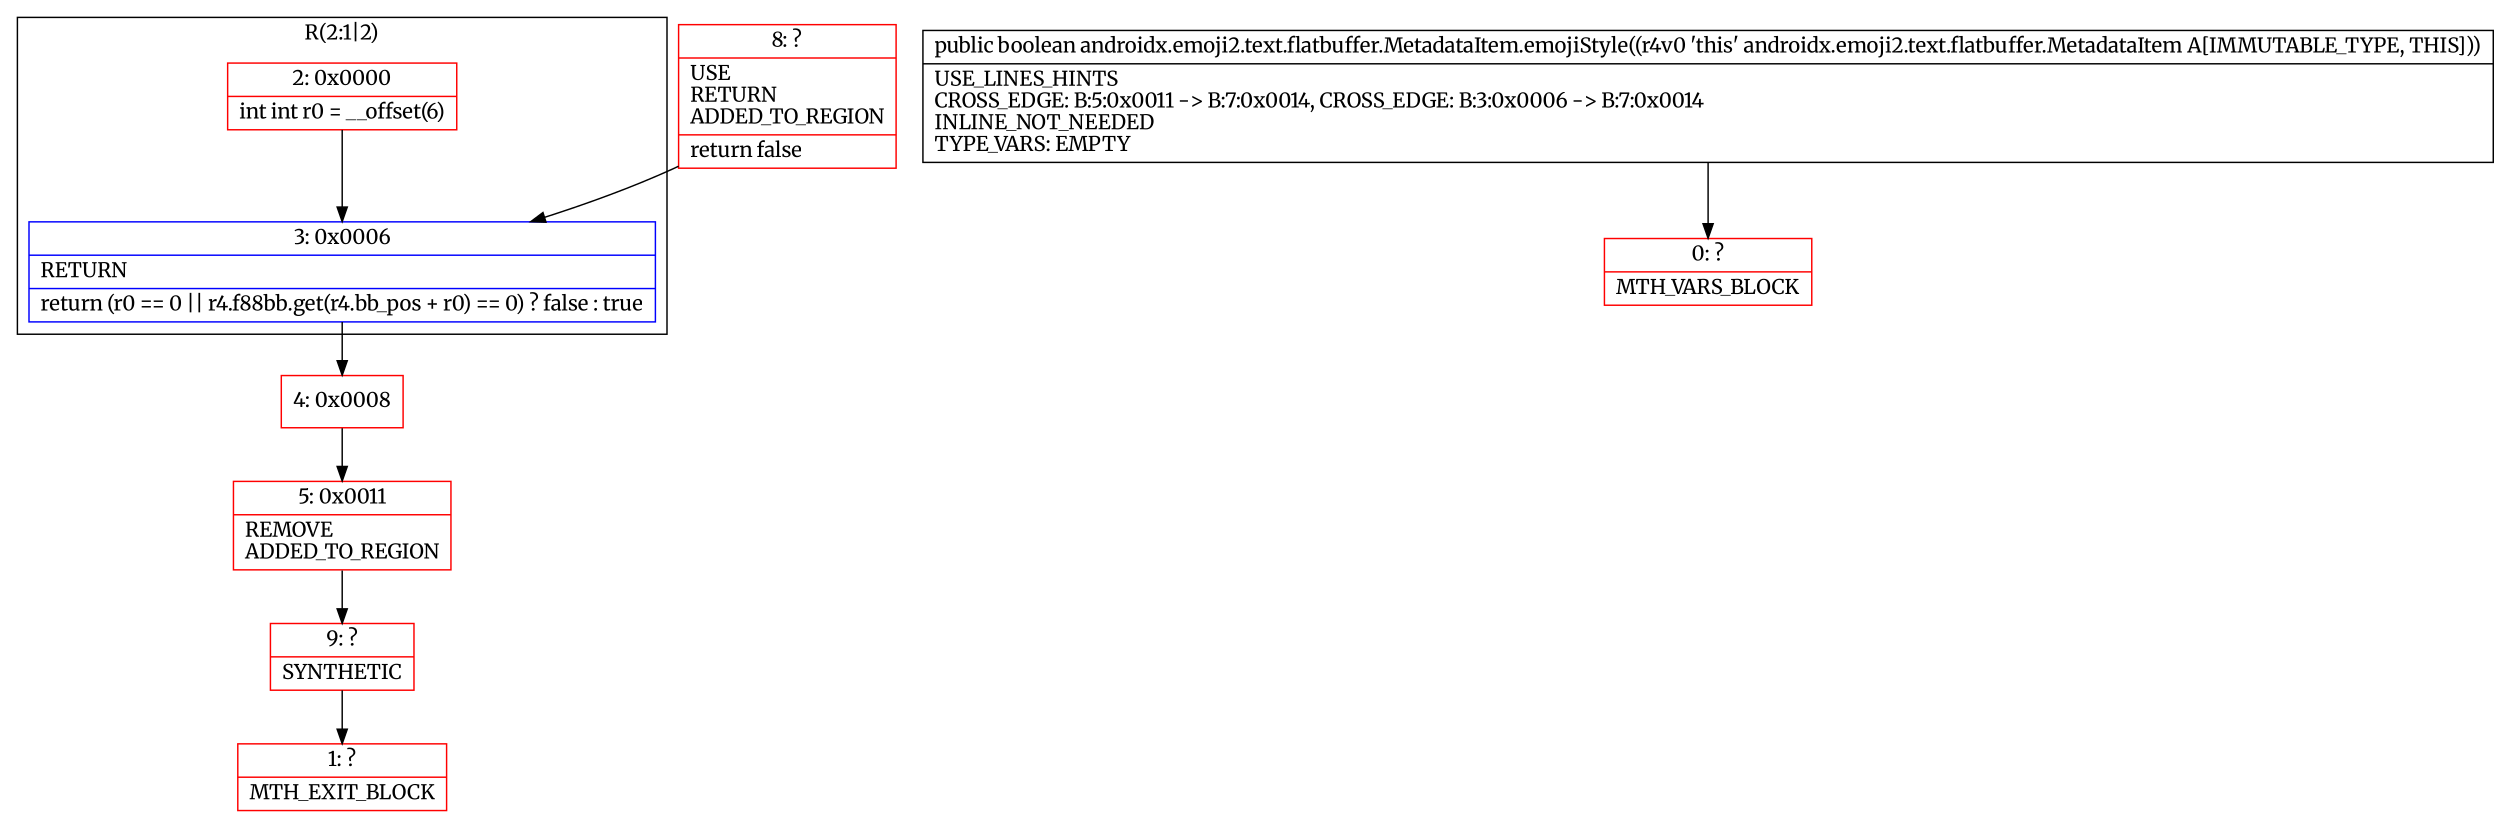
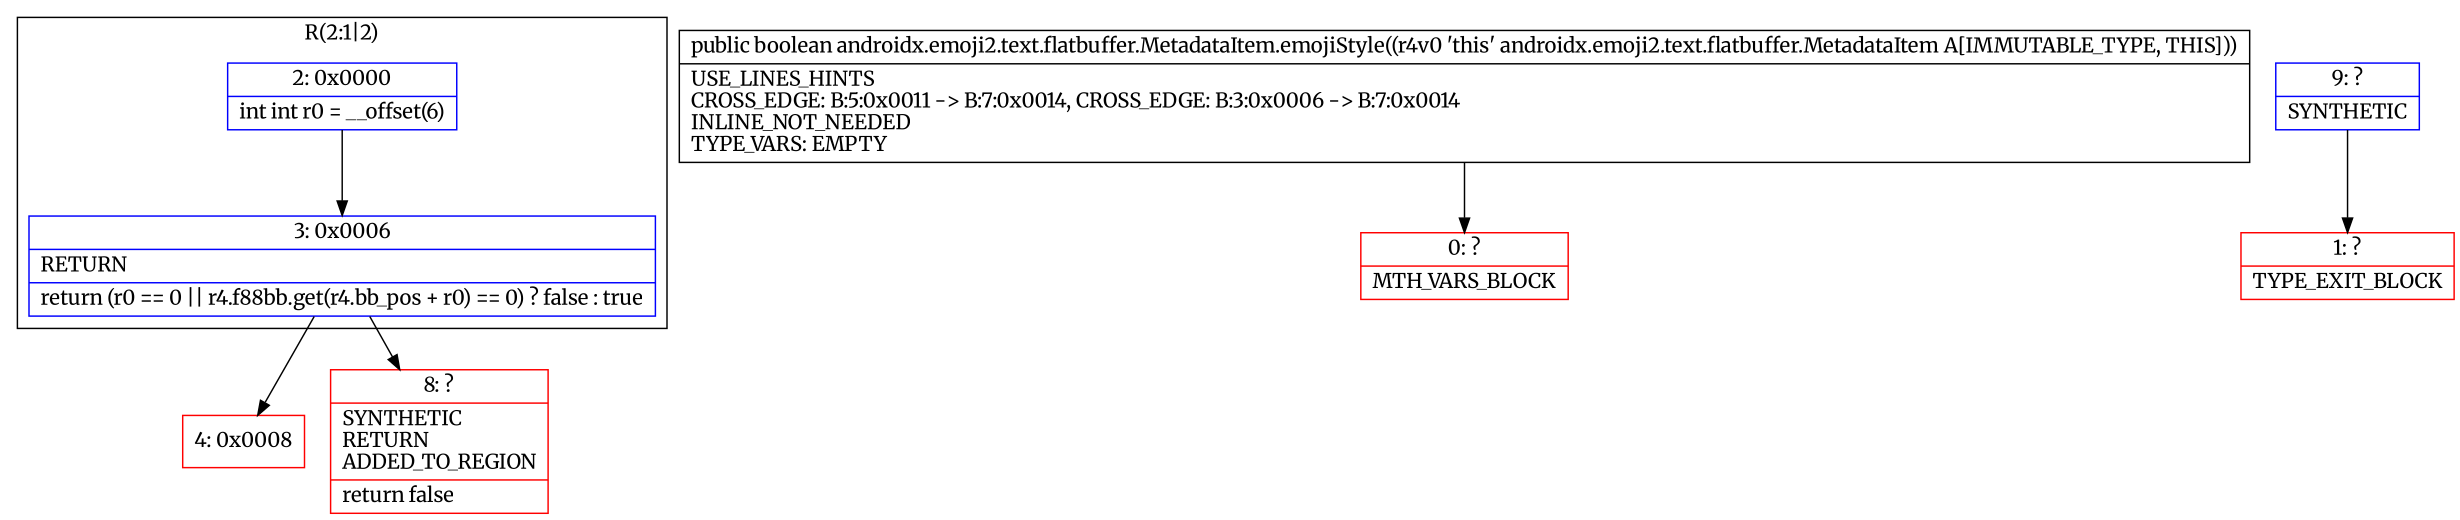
(711, 74) -> (402, 419)
(342, 96) -> (342, 96)
(612, 194) -> (382, 338)
(342, 526) -> none
(342, 657) -> (2348, 96)
(342, 793) -> (2348, 282)
